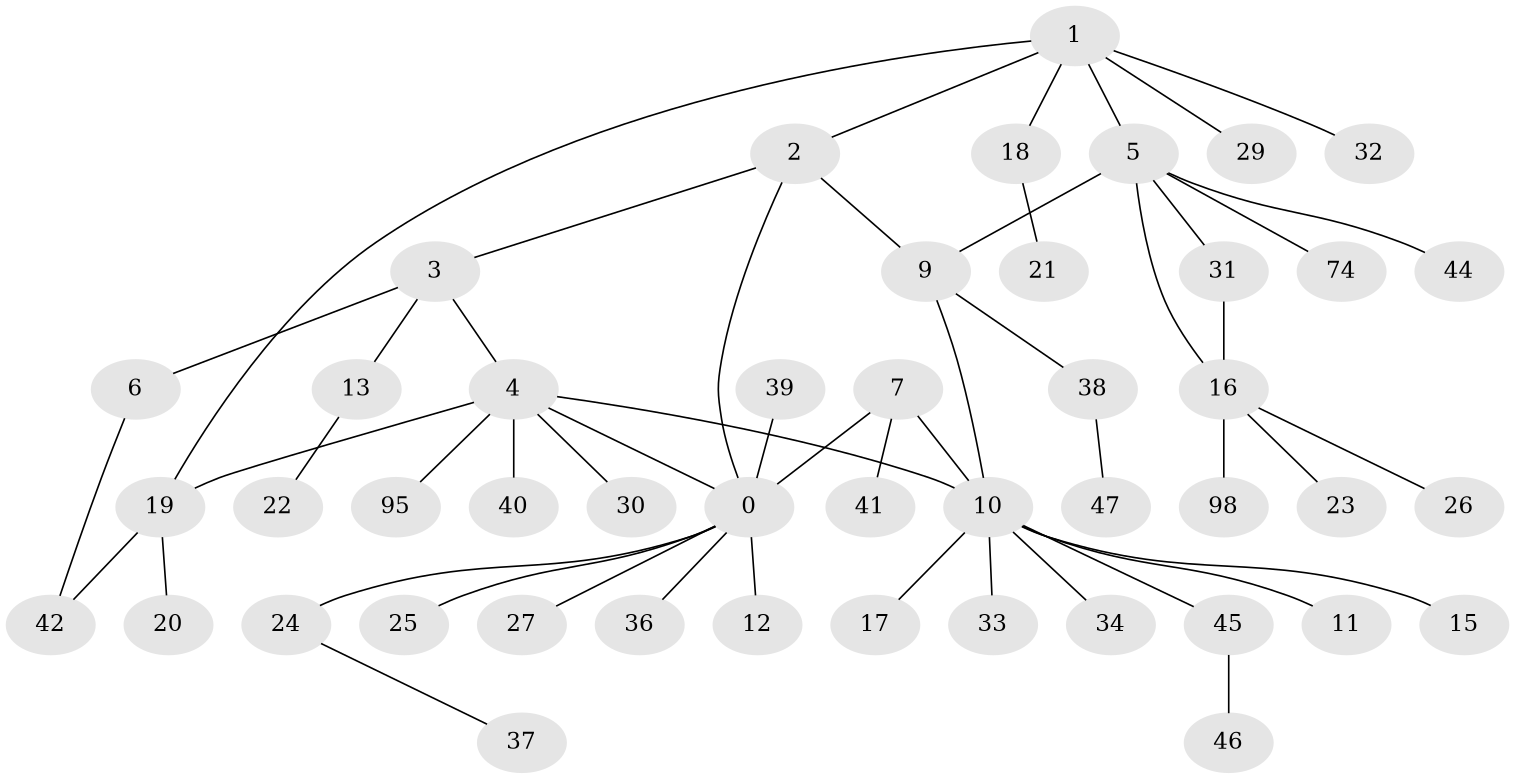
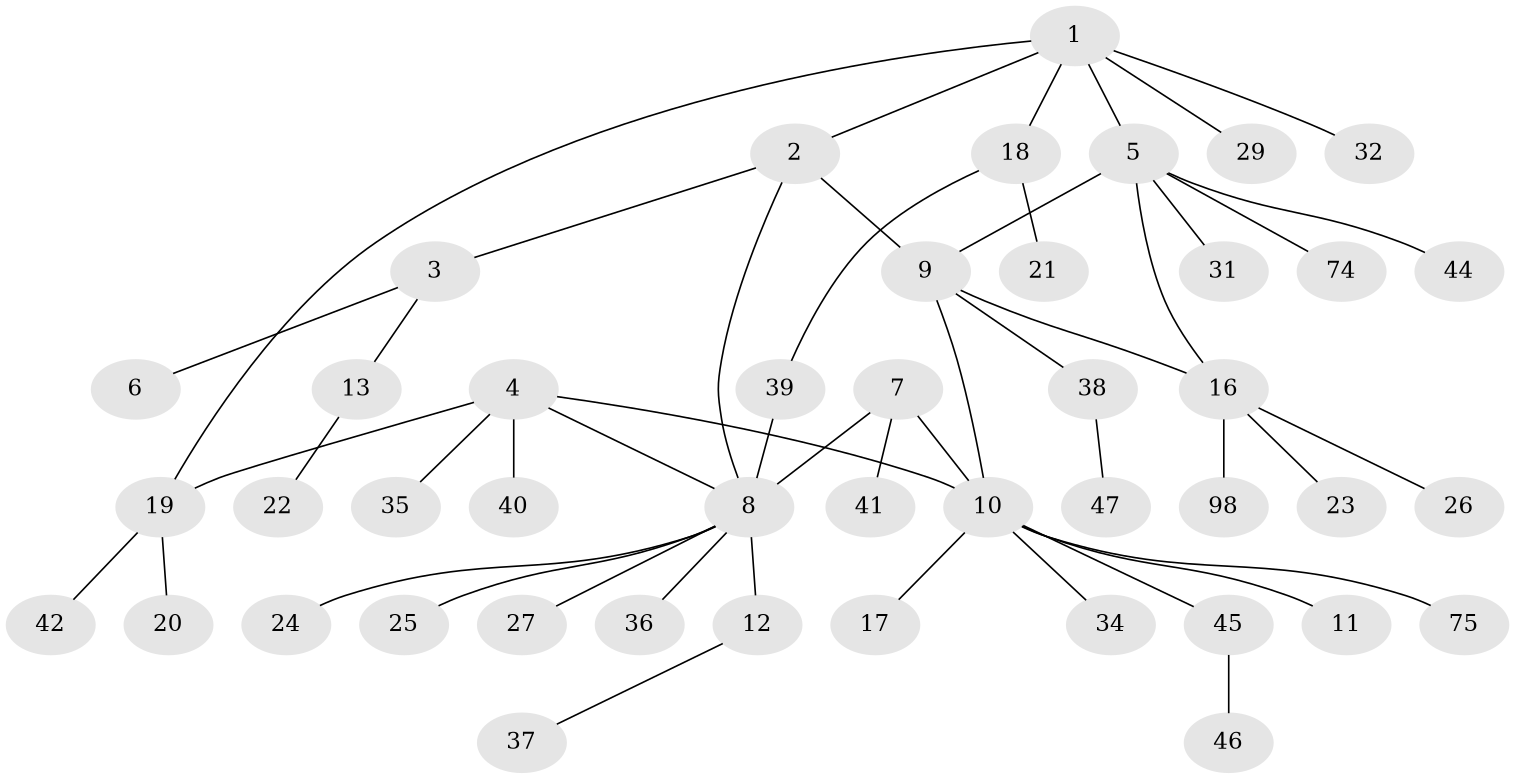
none -> (864, 245)
(475, 331) -> none
(1224, 331) -> (1073, 333)
(91, 507) -> none
(396, 507) -> (396, 507)
(632, 507) -> none
(749, 507) -> (749, 507)
(993, 625) -> none
(1464, 625) -> (1464, 625)
(404, 684) -> (640, 684)
